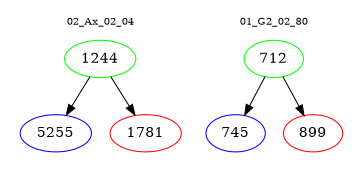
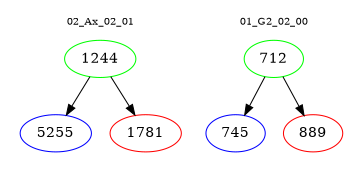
(101, 22) -> (101, 22)
(274, 22) -> (274, 22)
(313, 133) -> (313, 133)
